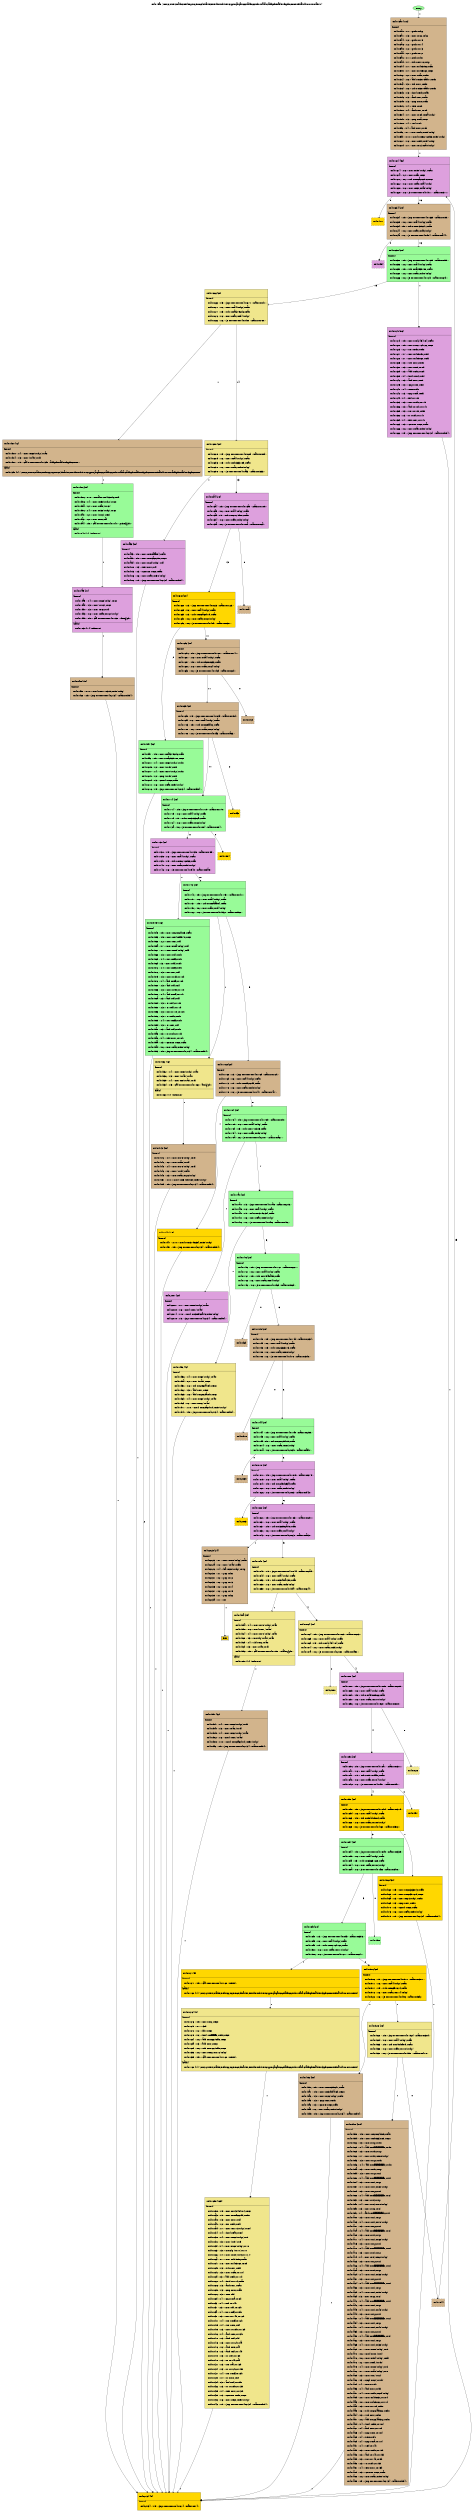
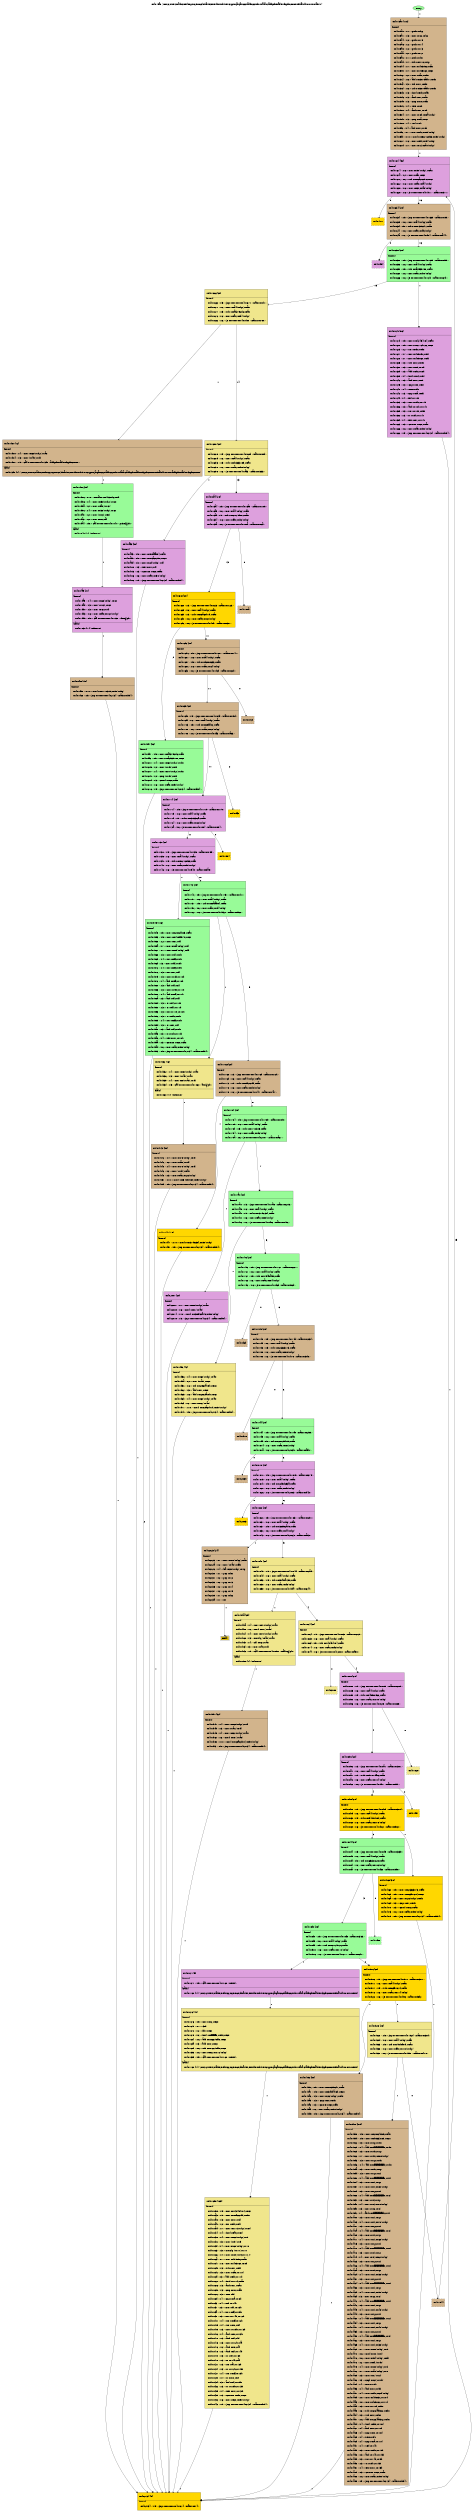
(193, 814) -> (193, 814)
(225, 1638) -> (225, 1638)
(270, 1983) -> (270, 1983)
